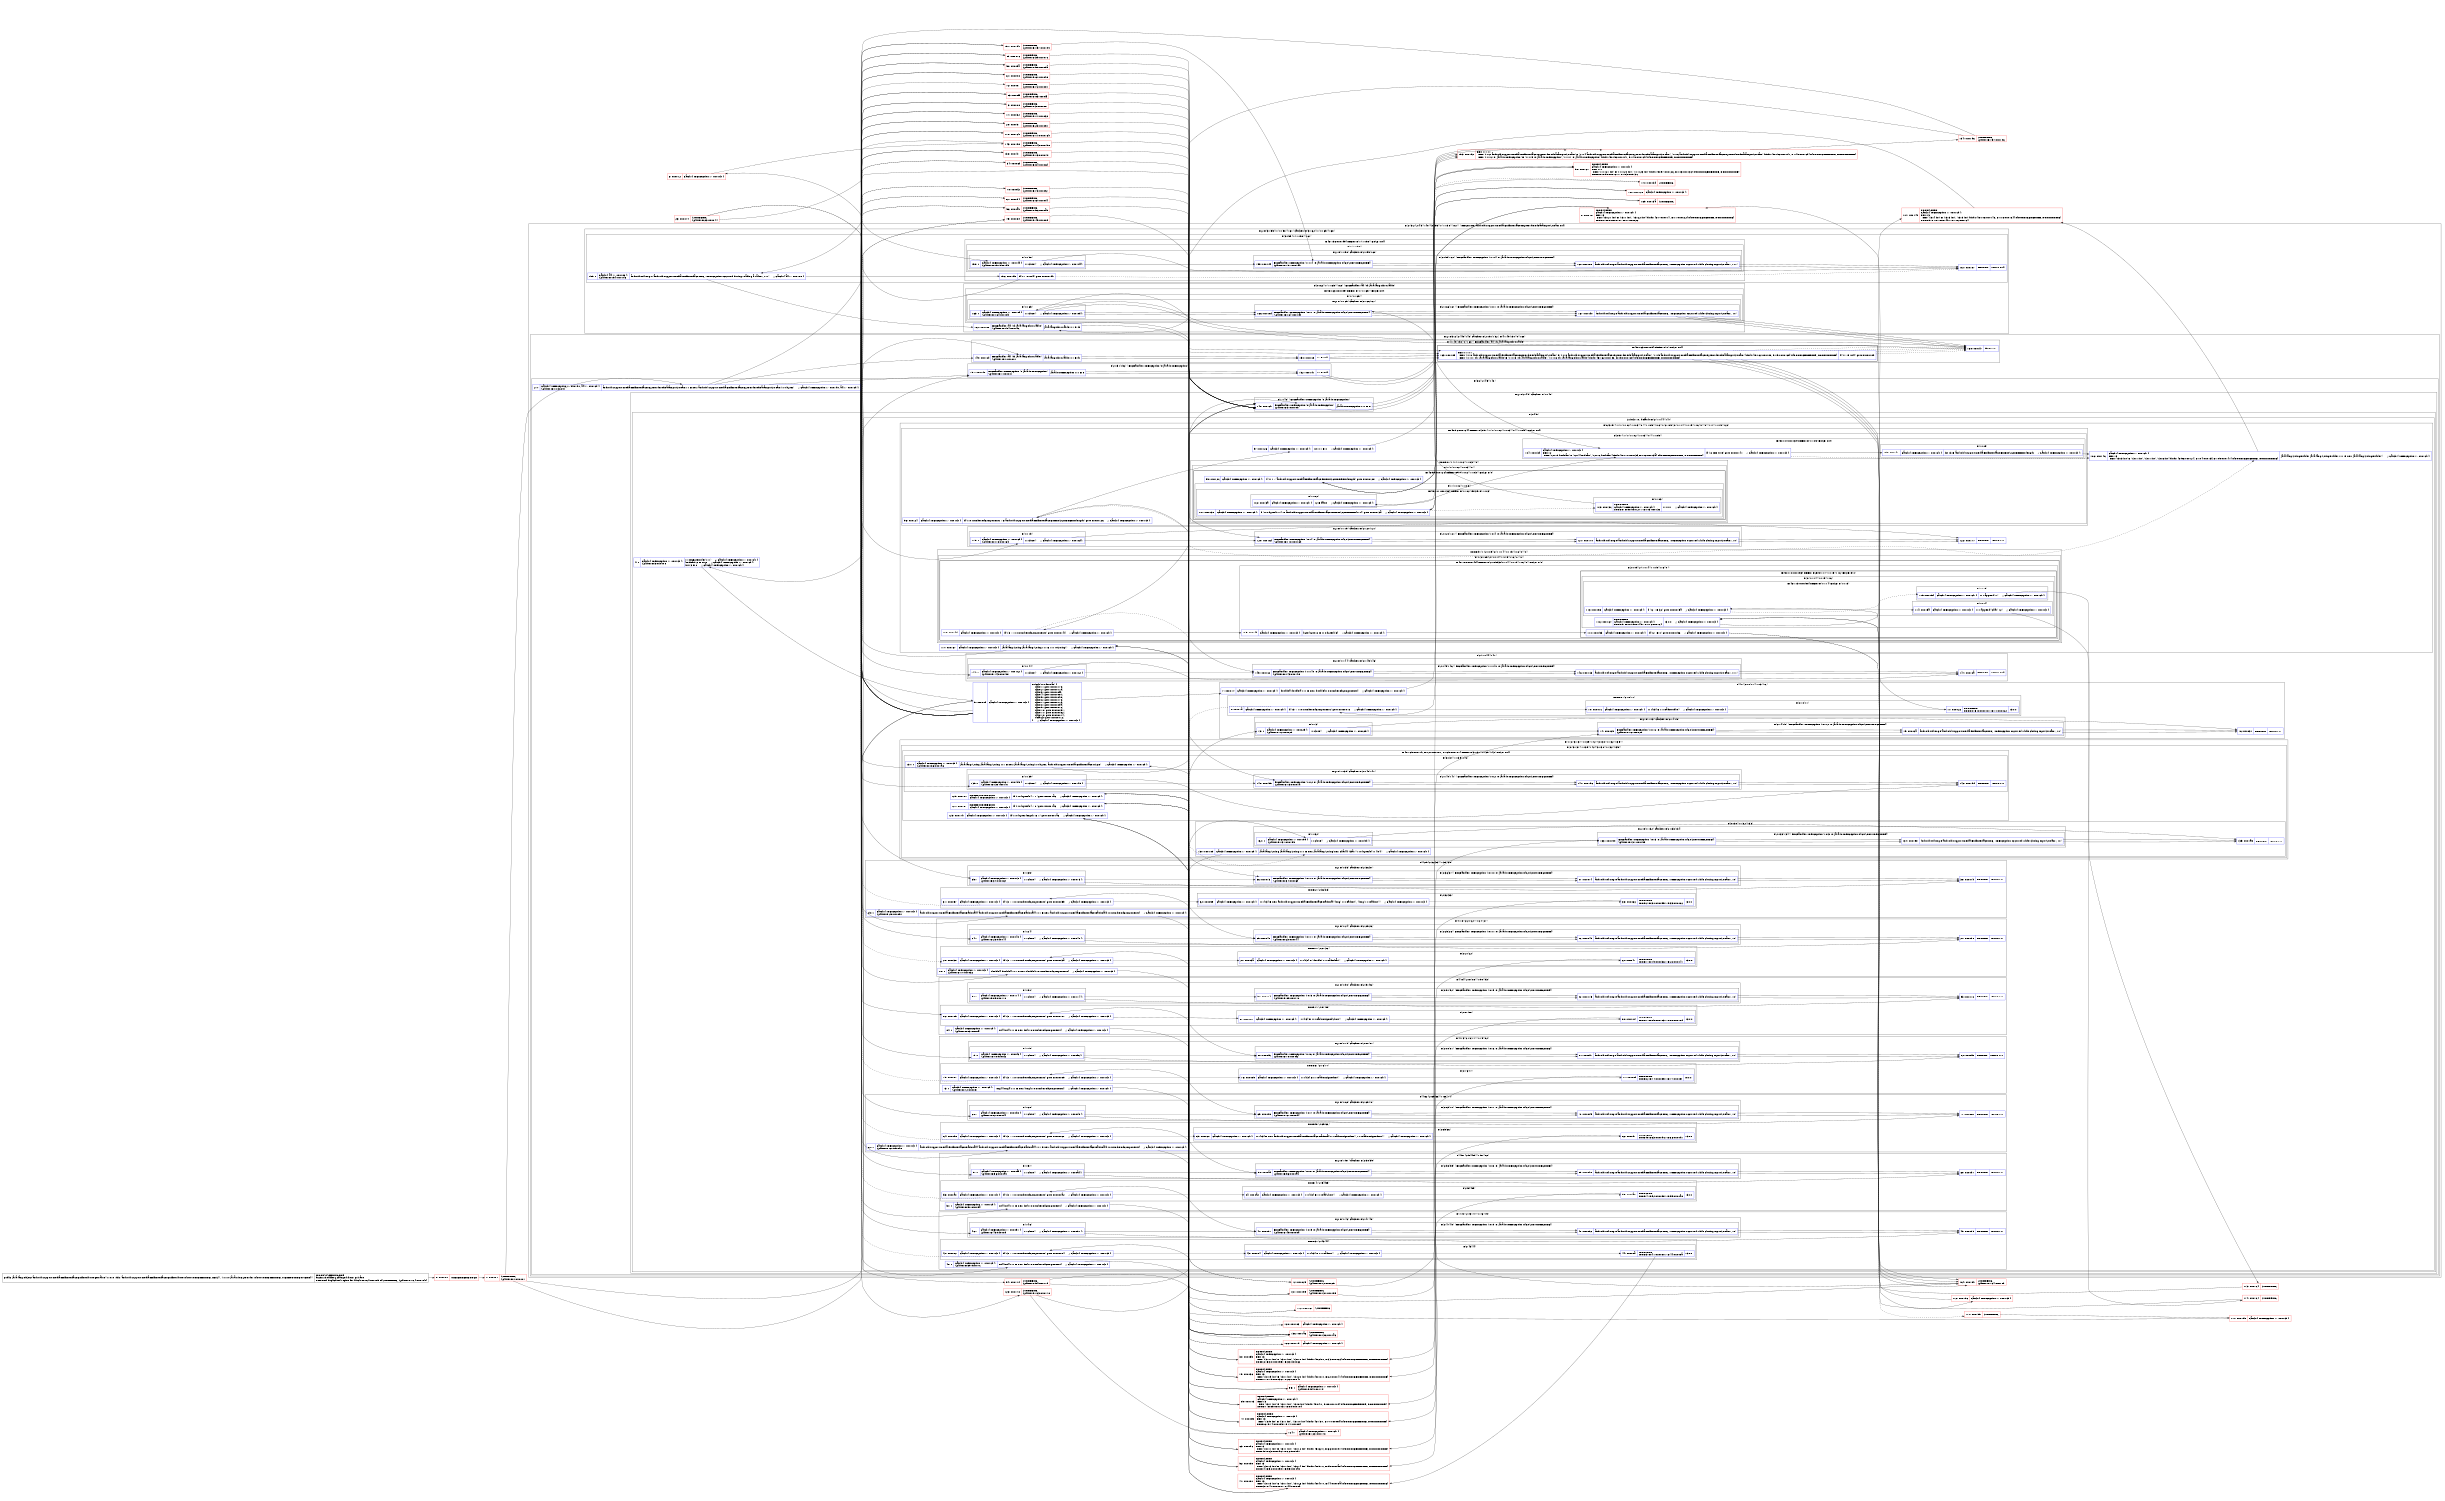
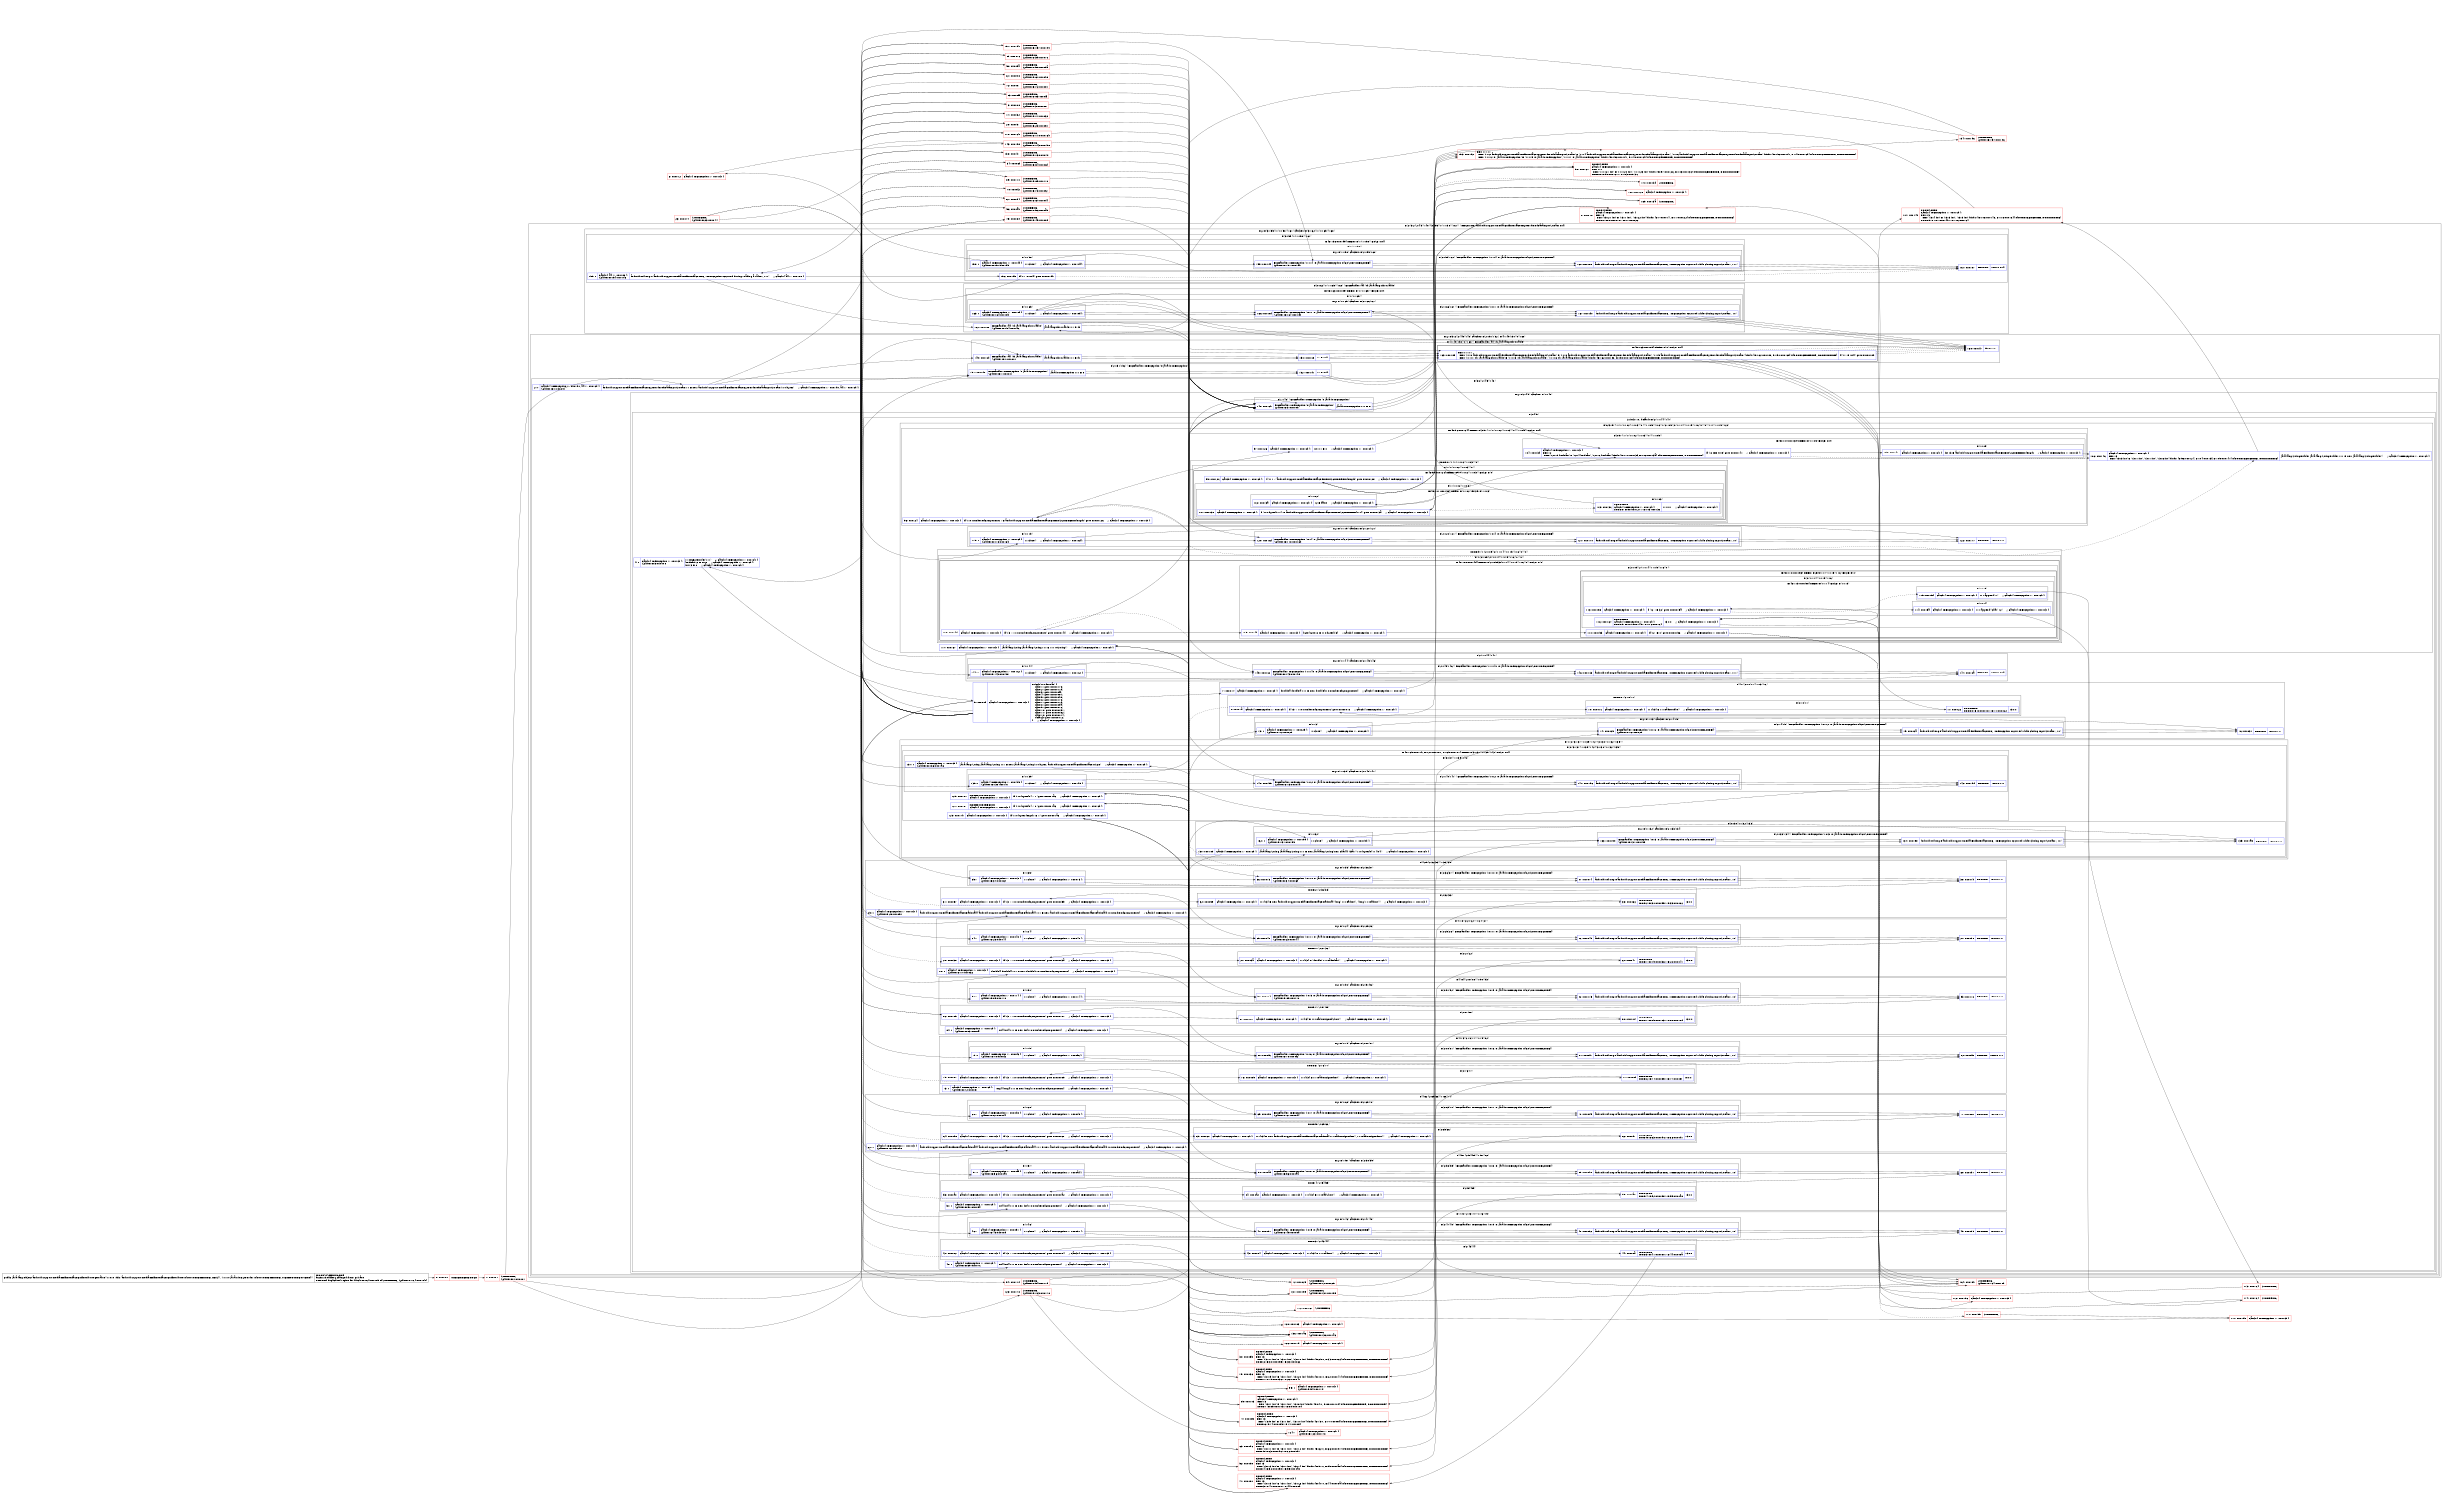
none -> (1027, 180)
